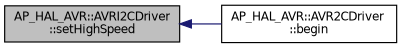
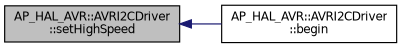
(309, 24) -> (309, 24)
